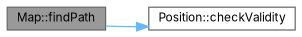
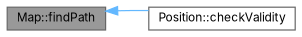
(121, 27) -> (133, 11)
